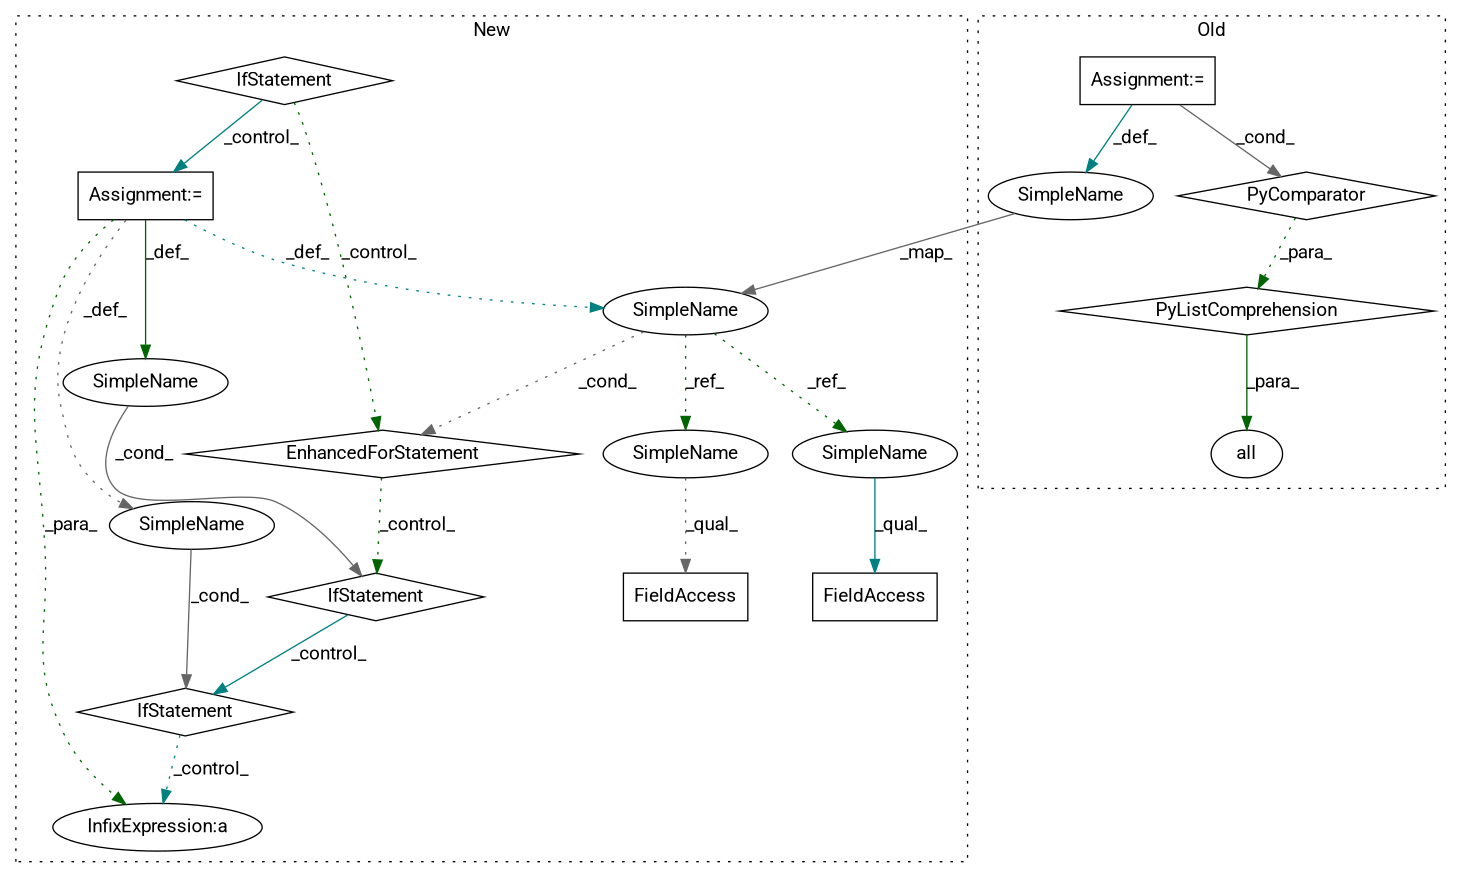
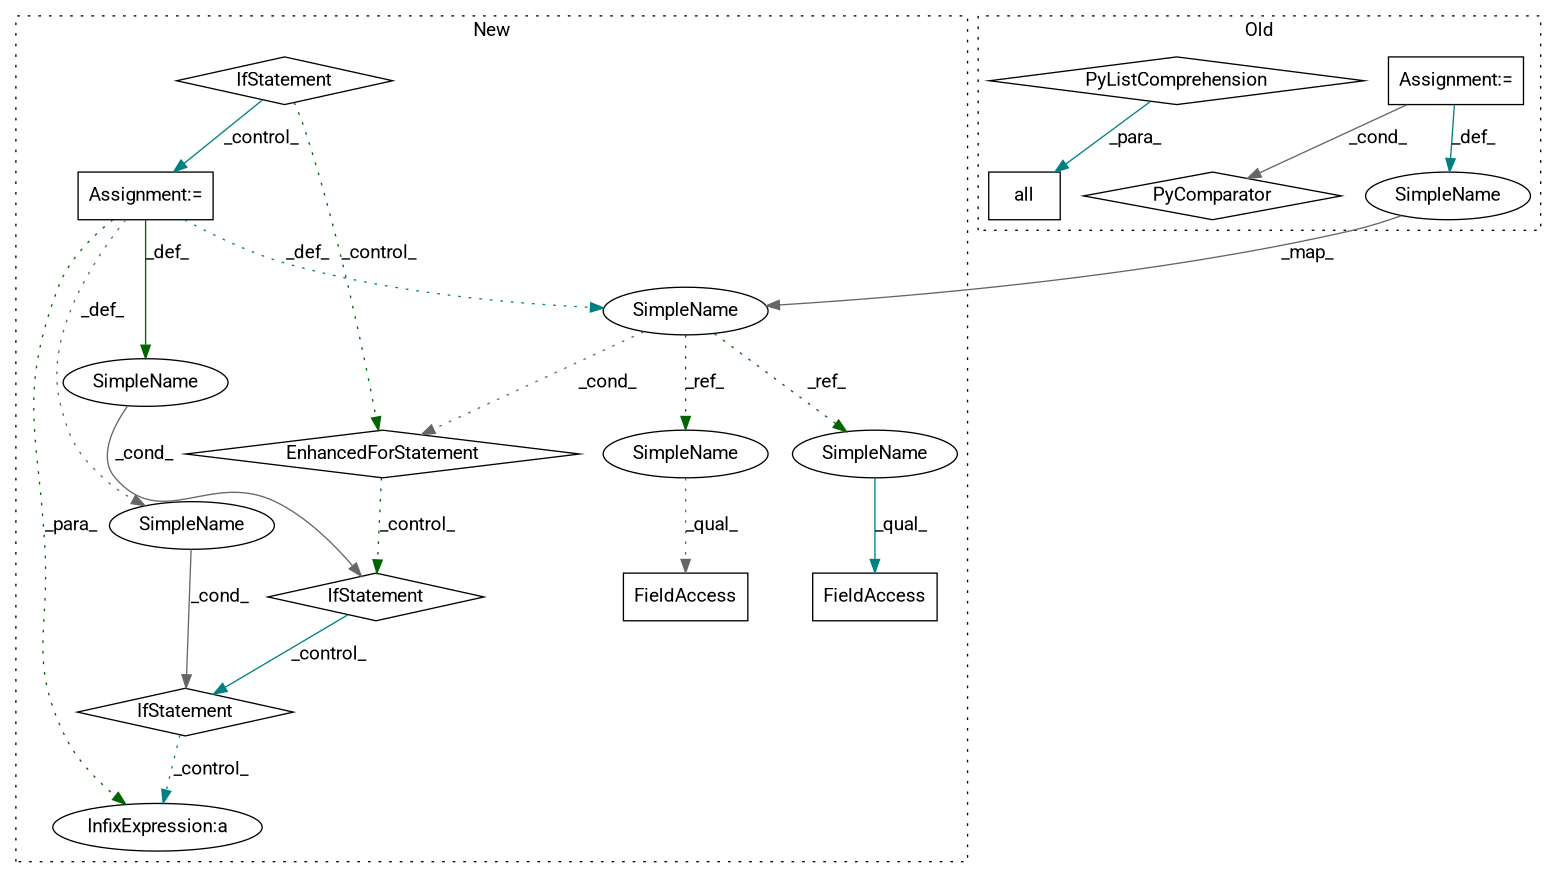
(1280, 247) -> none
(1247, 376) -> (1108, 133)
(1247, 454) -> (1024, 196)
